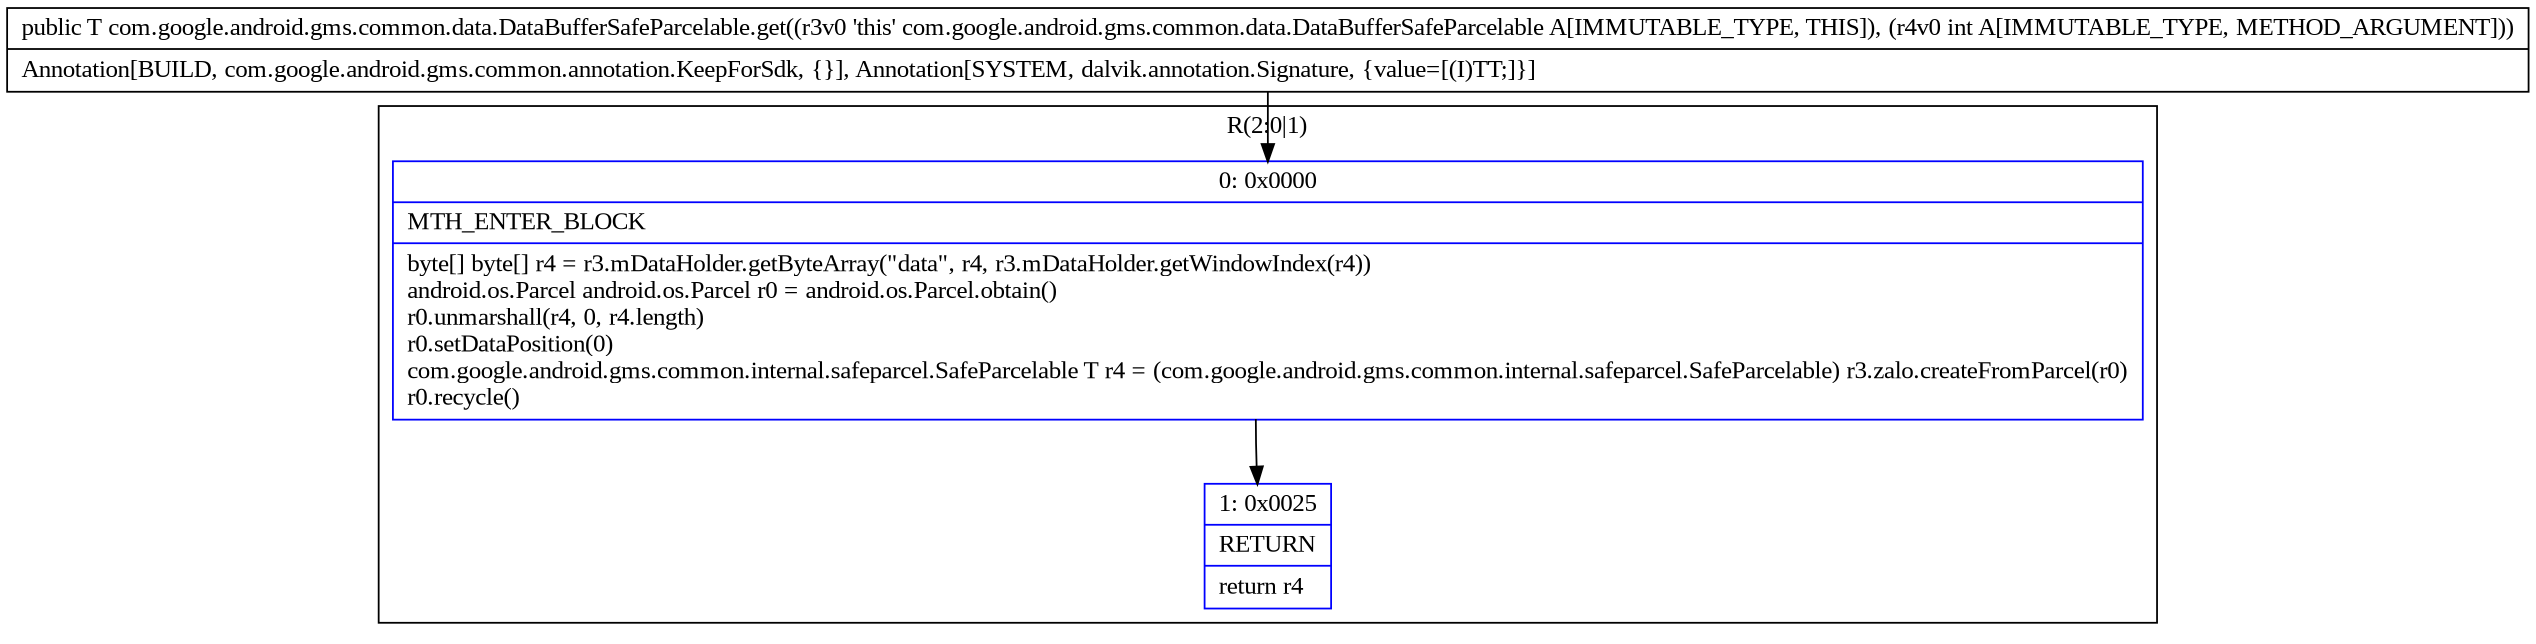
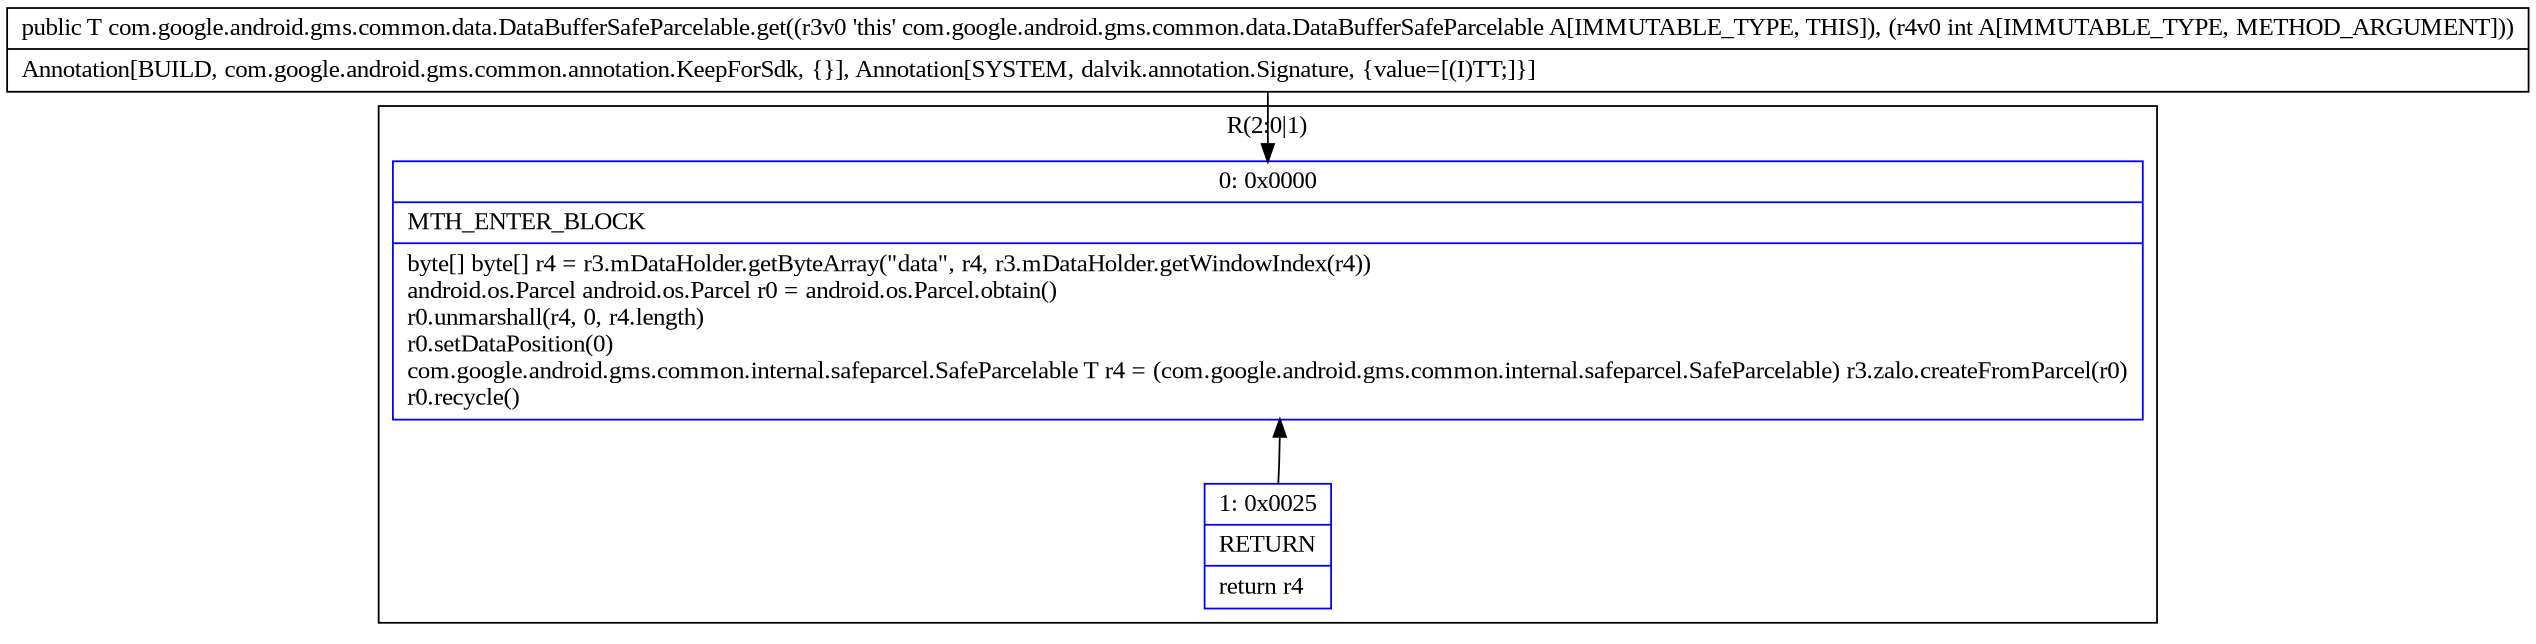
(1256, 443) -> (1279, 461)
